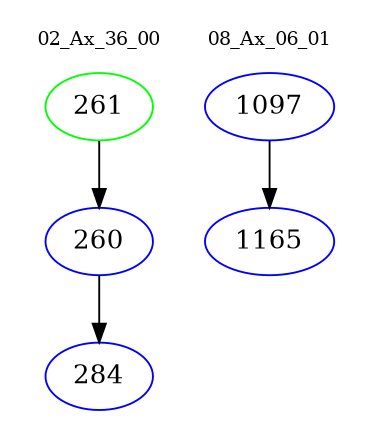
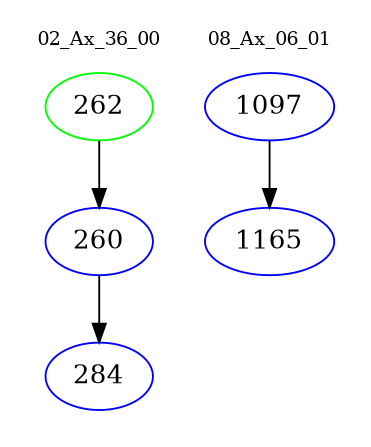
(99, 107) -> (99, 107)
